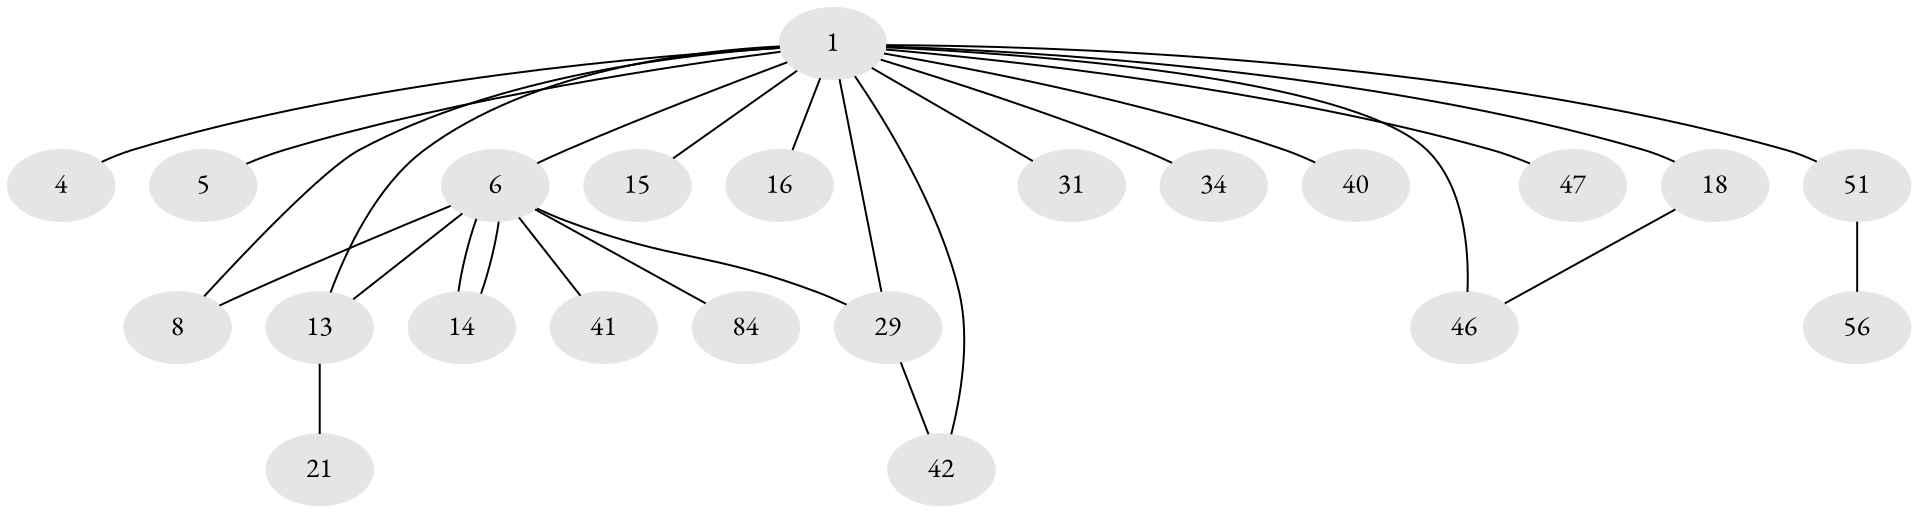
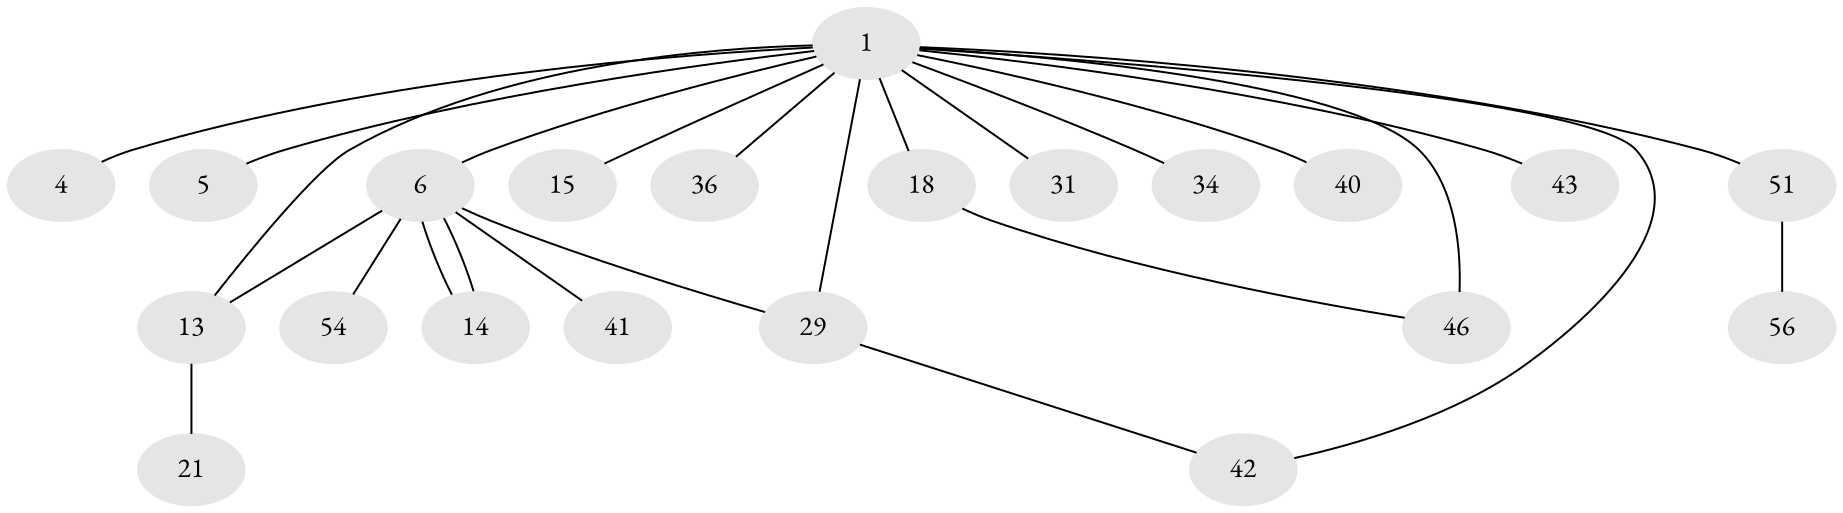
(780, 186) -> (705, 186)
(1573, 186) -> (1565, 186)
(178, 328) -> none
(746, 328) -> (334, 328)
